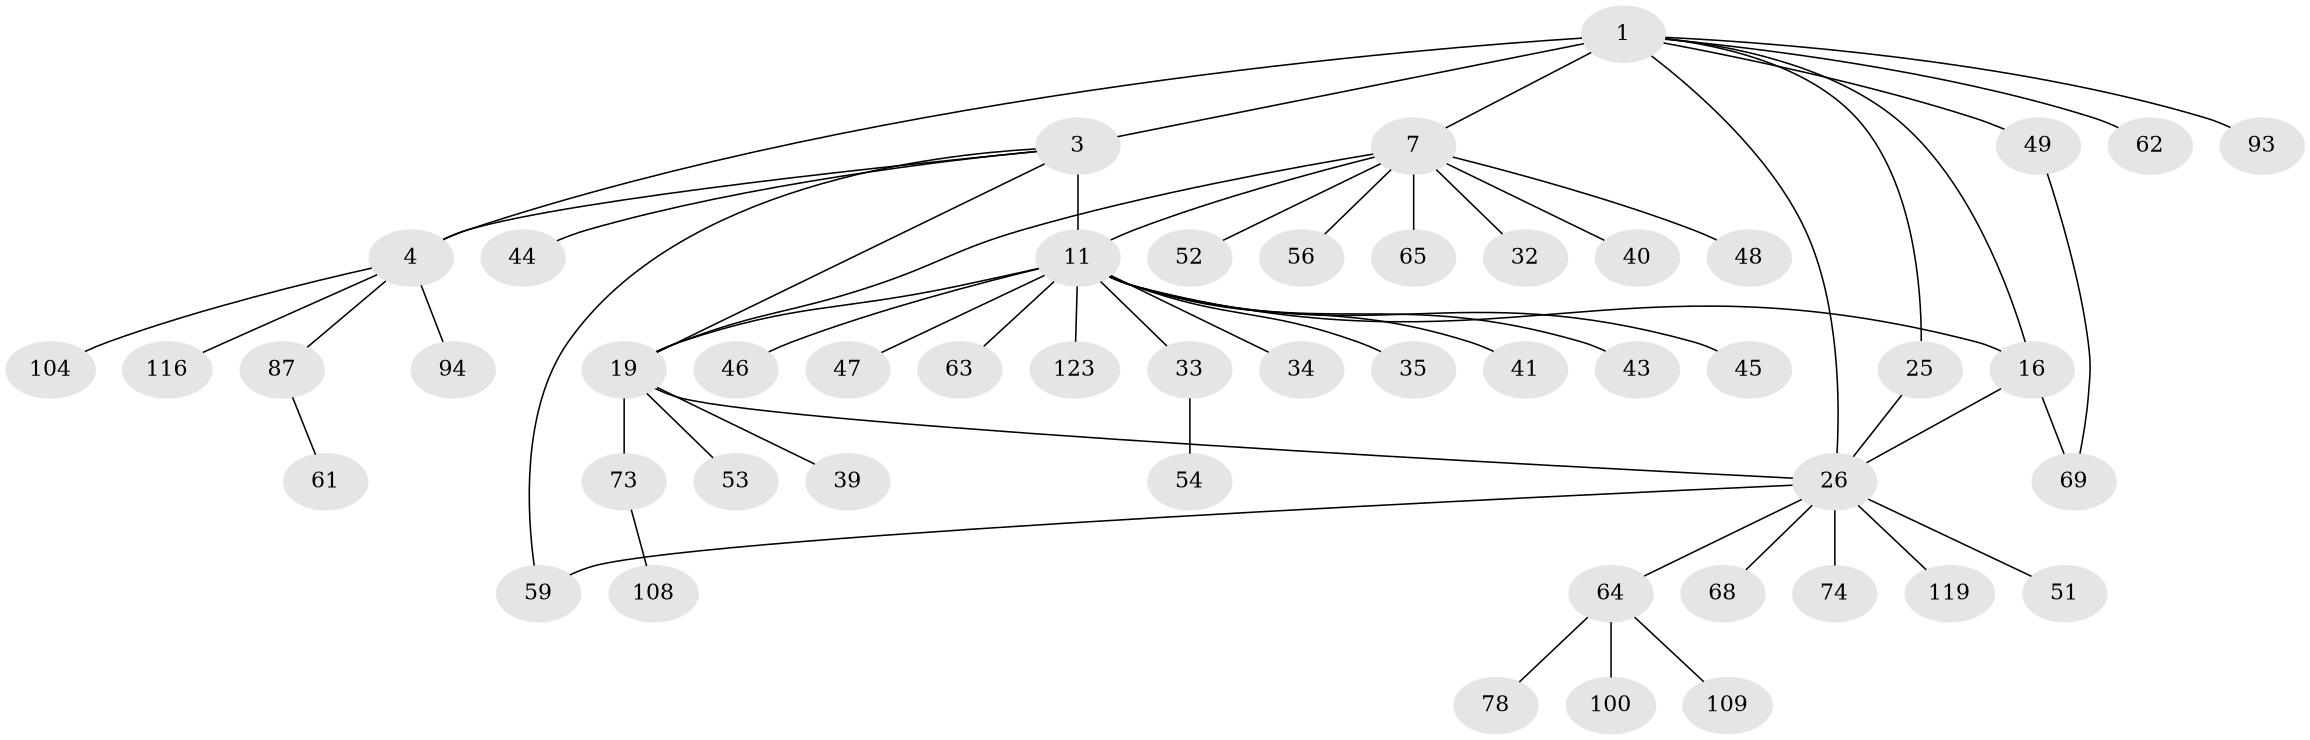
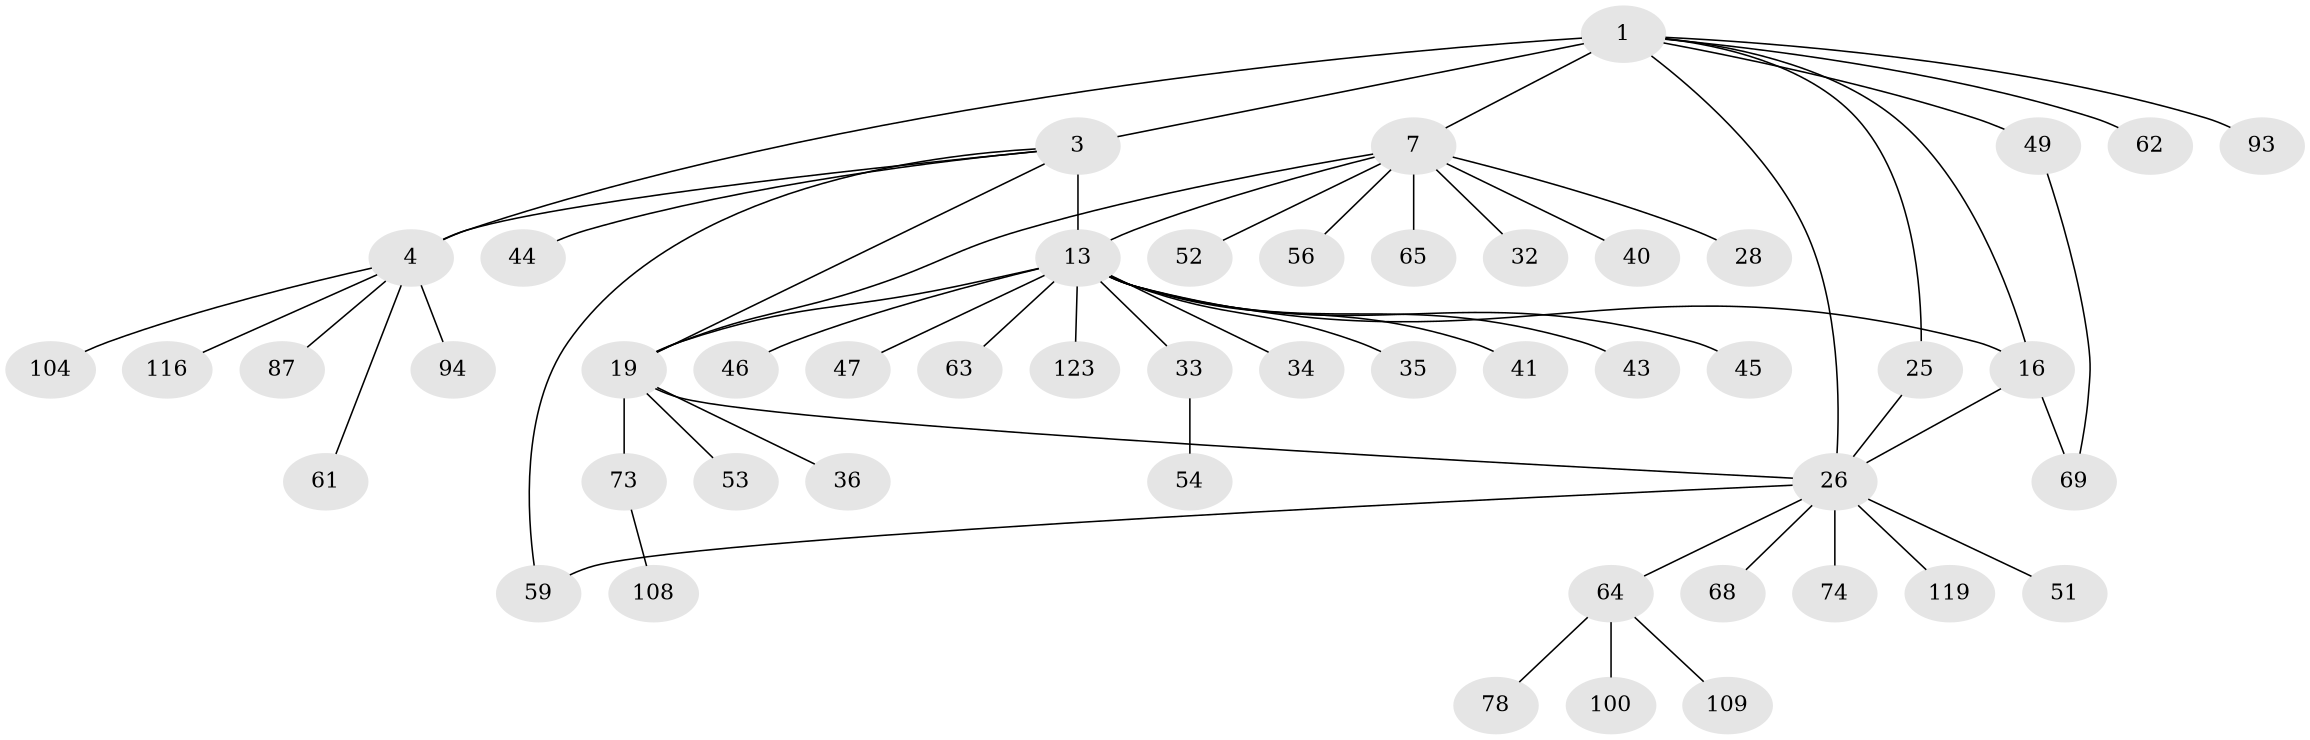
(1078, 258) -> (1078, 258)
(1749, 258) -> (1749, 258)
(304, 426) -> (369, 370)
(848, 482) -> (848, 482)
